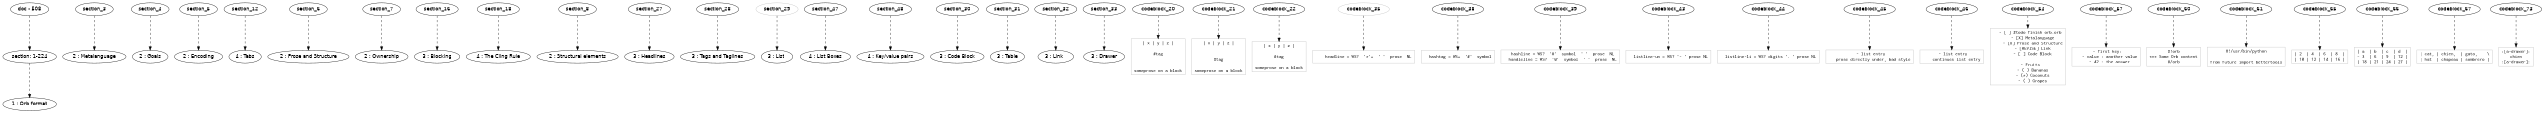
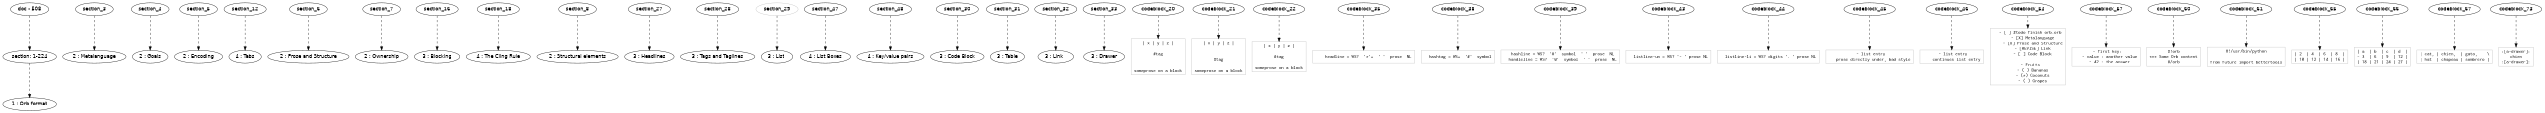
(1364, 9) -> (1364, 9)
